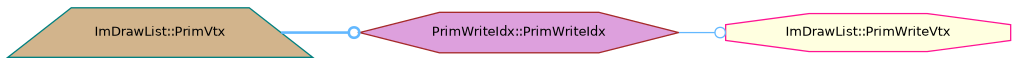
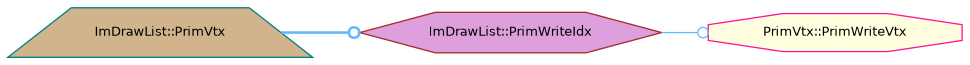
(519, 33) -> (511, 33)
(868, 33) -> (835, 33)
